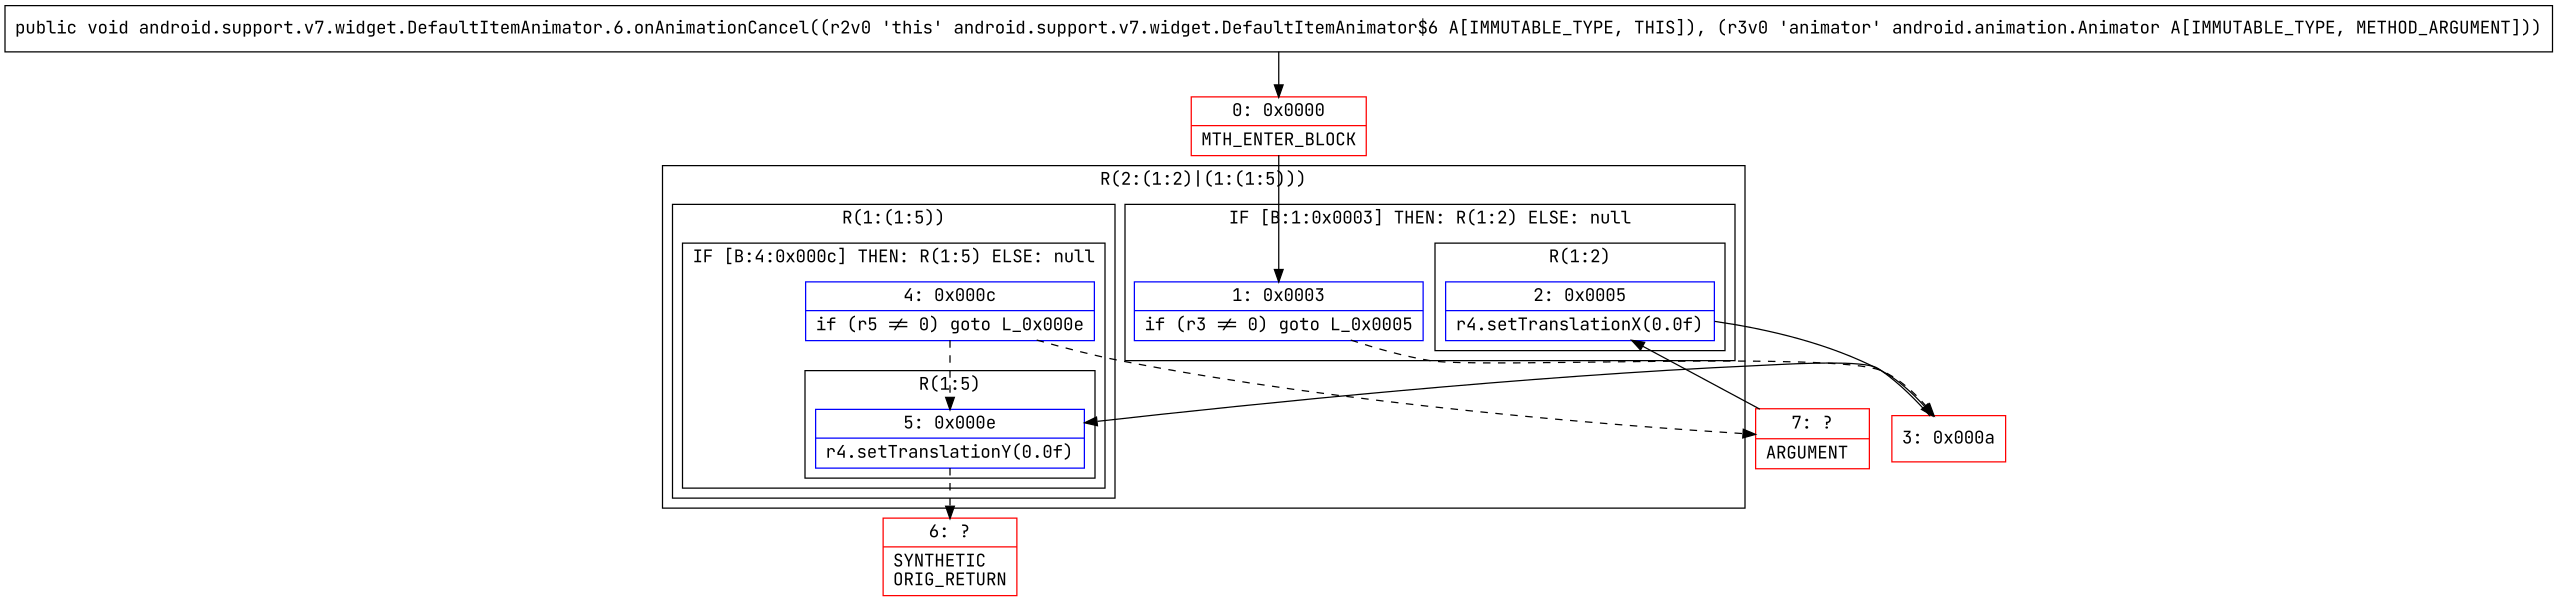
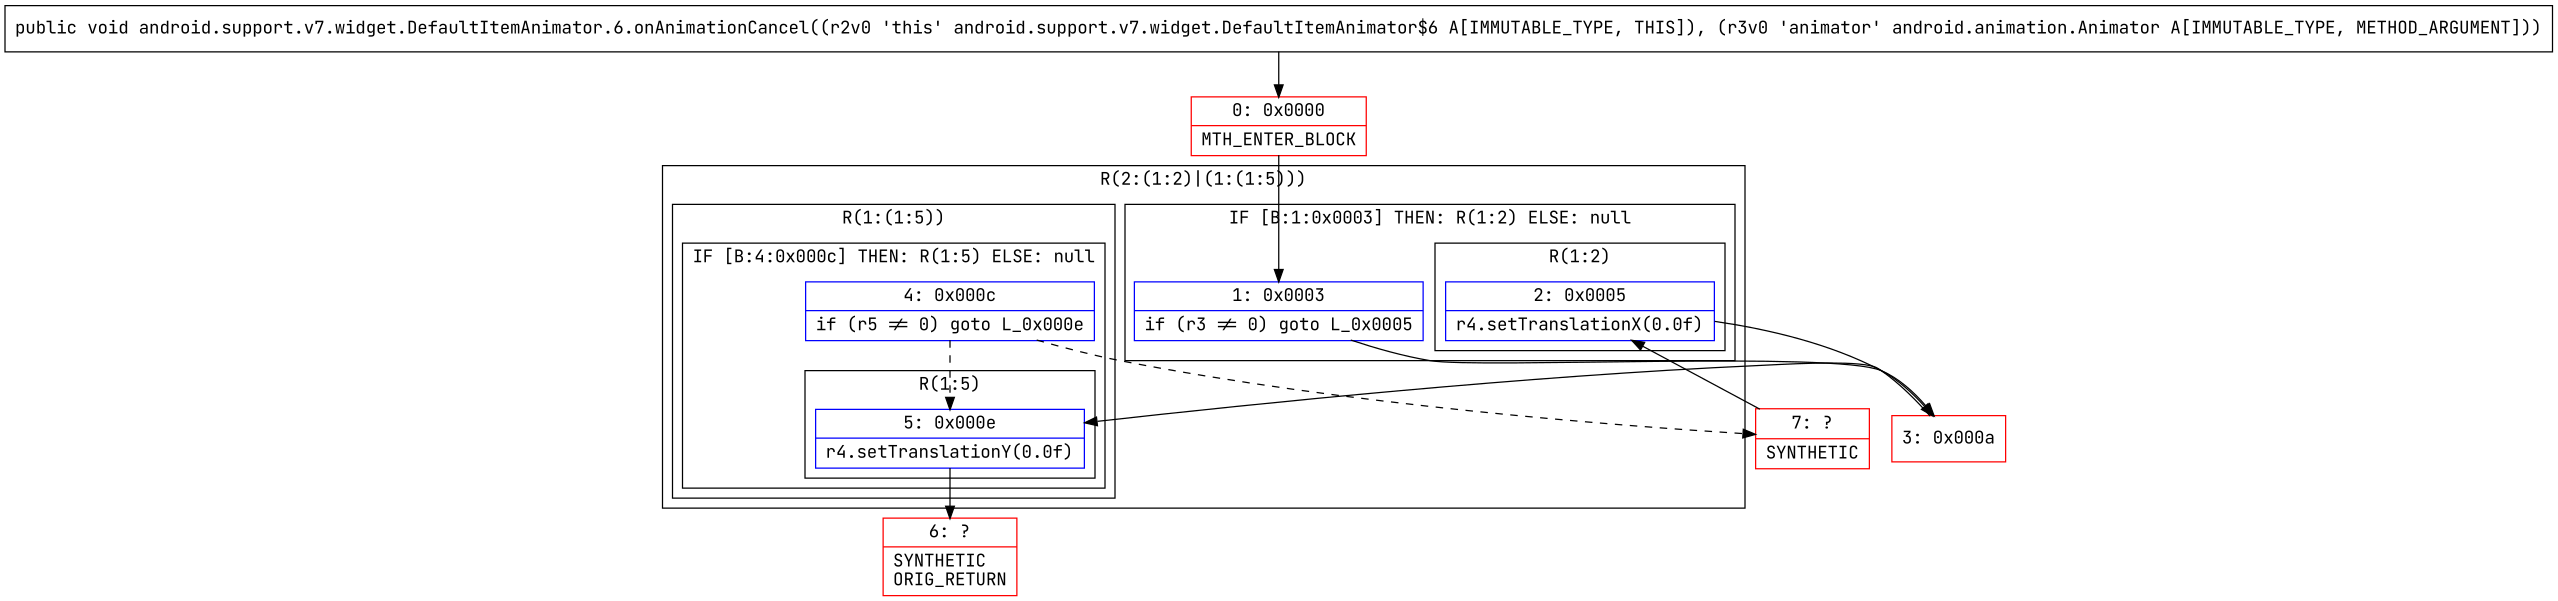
(1644, 362) -> (1644, 362)
(1808, 453) -> (1812, 453)
(950, 487) -> (950, 487)
